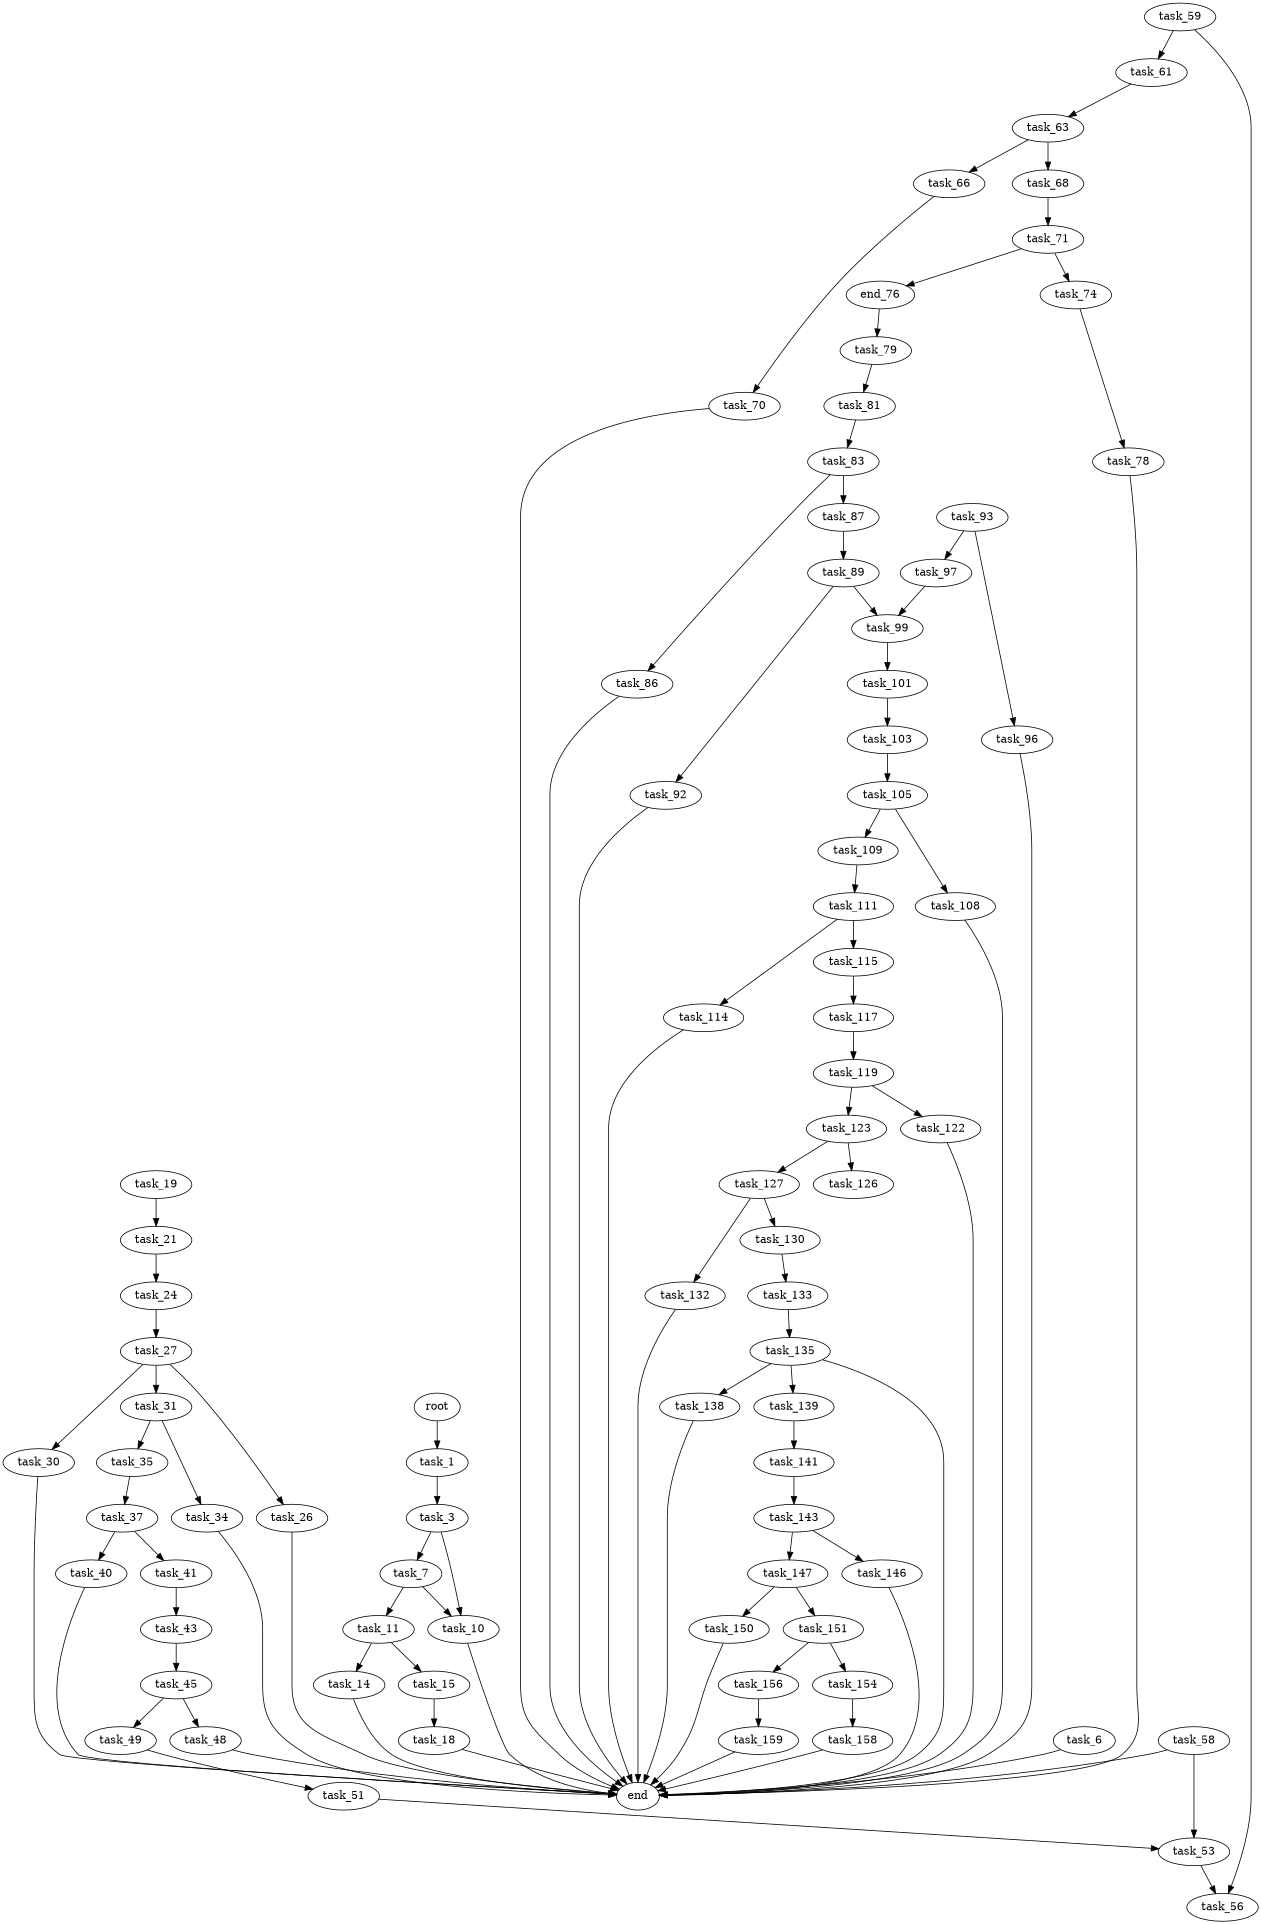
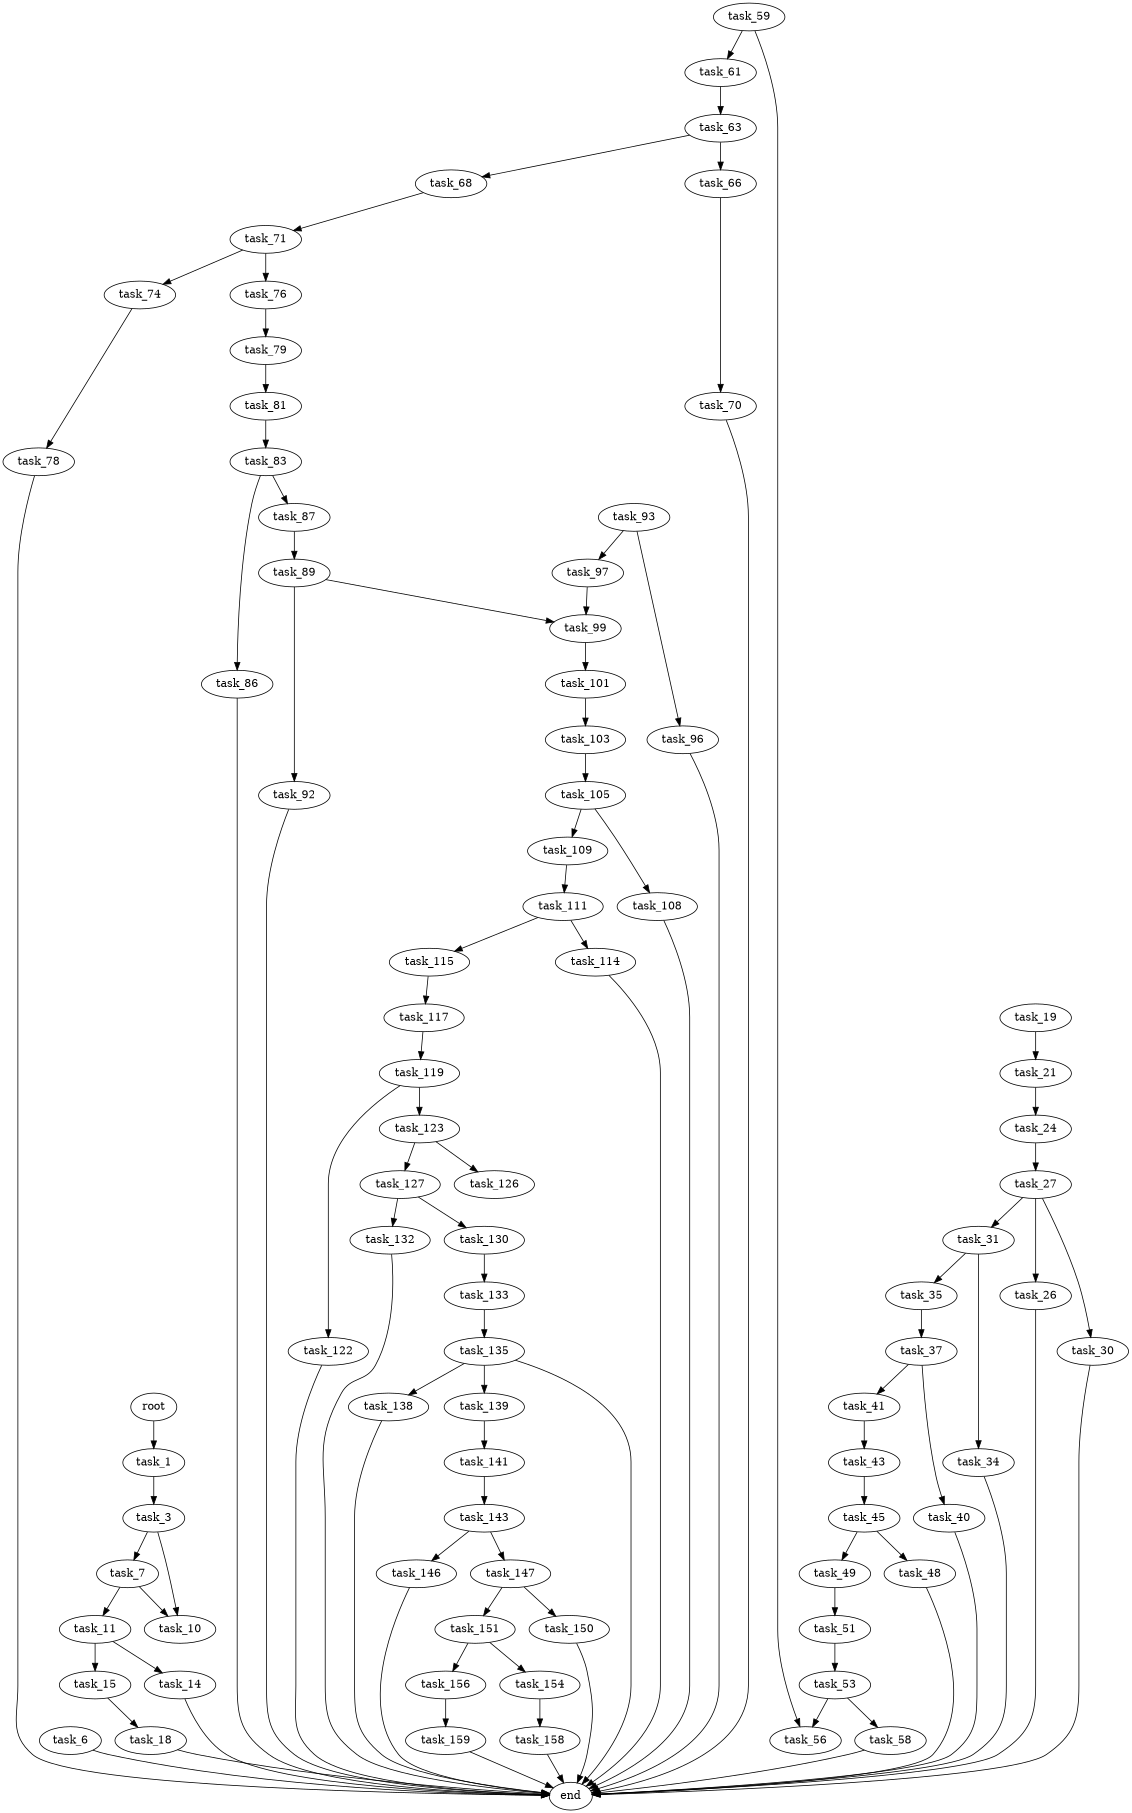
(880, 295) -> (266, 295)
(507, 1750) -> none
(1194, 1792) -> (860, 1710)
